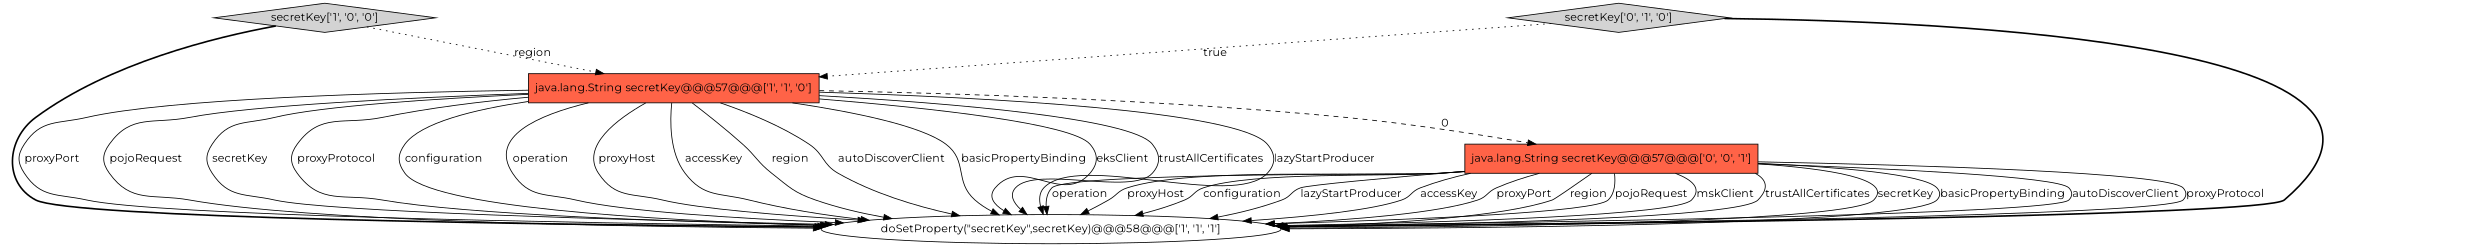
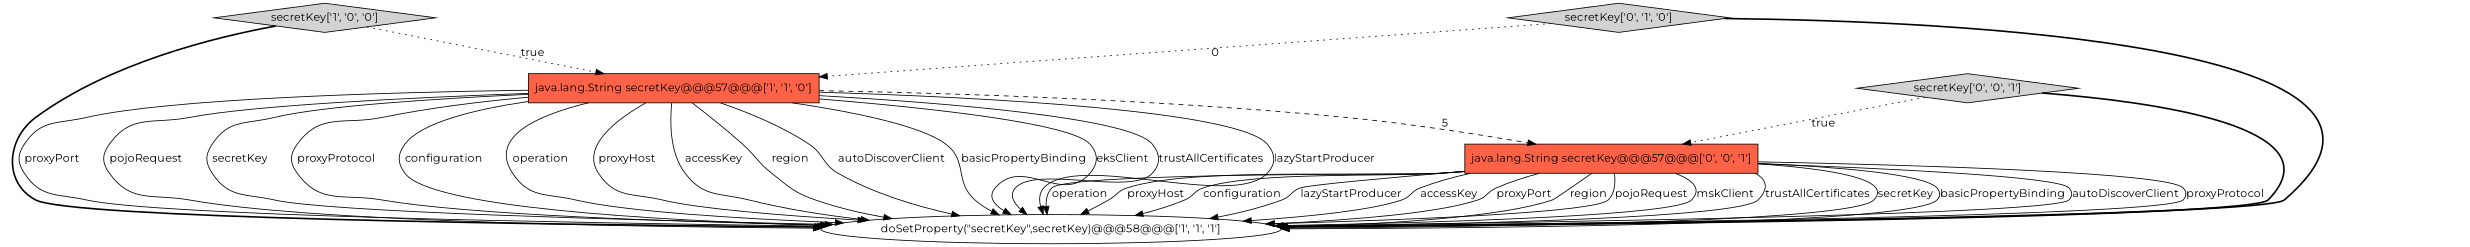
(533, 53) -> (533, 53)
(1215, 53) -> (1215, 53)
none -> (1968, 88)
(1445, 123) -> (1445, 123)
